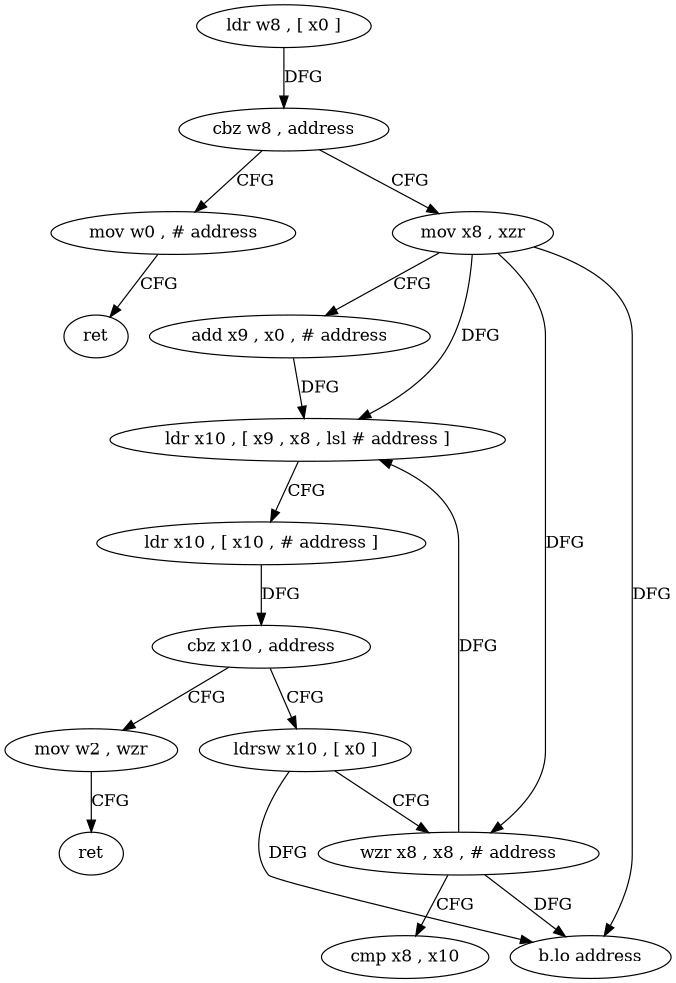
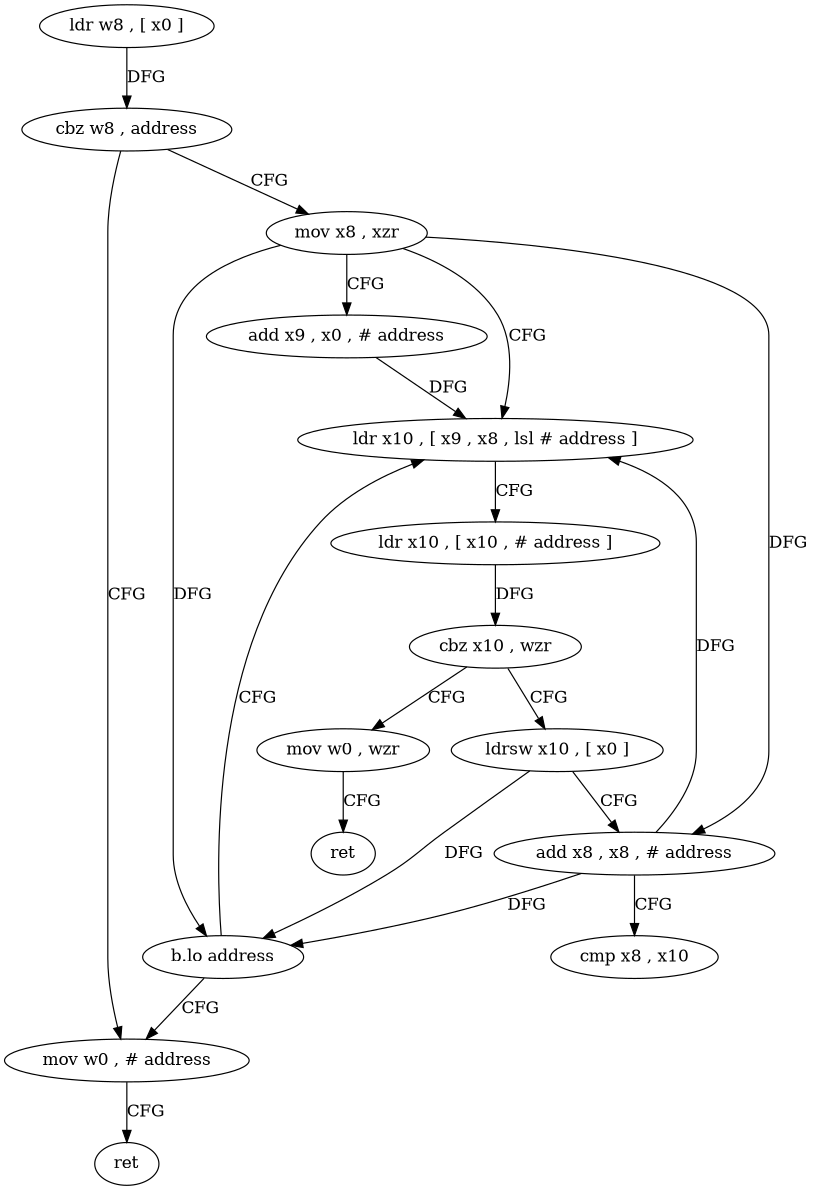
(481, 336) -> (527, 336)
(261, 647) -> (495, 647)
none -> (246, 665)
(91, 750) -> (343, 750)
(459, 854) -> (634, 854)
none -> (179, 1004)
